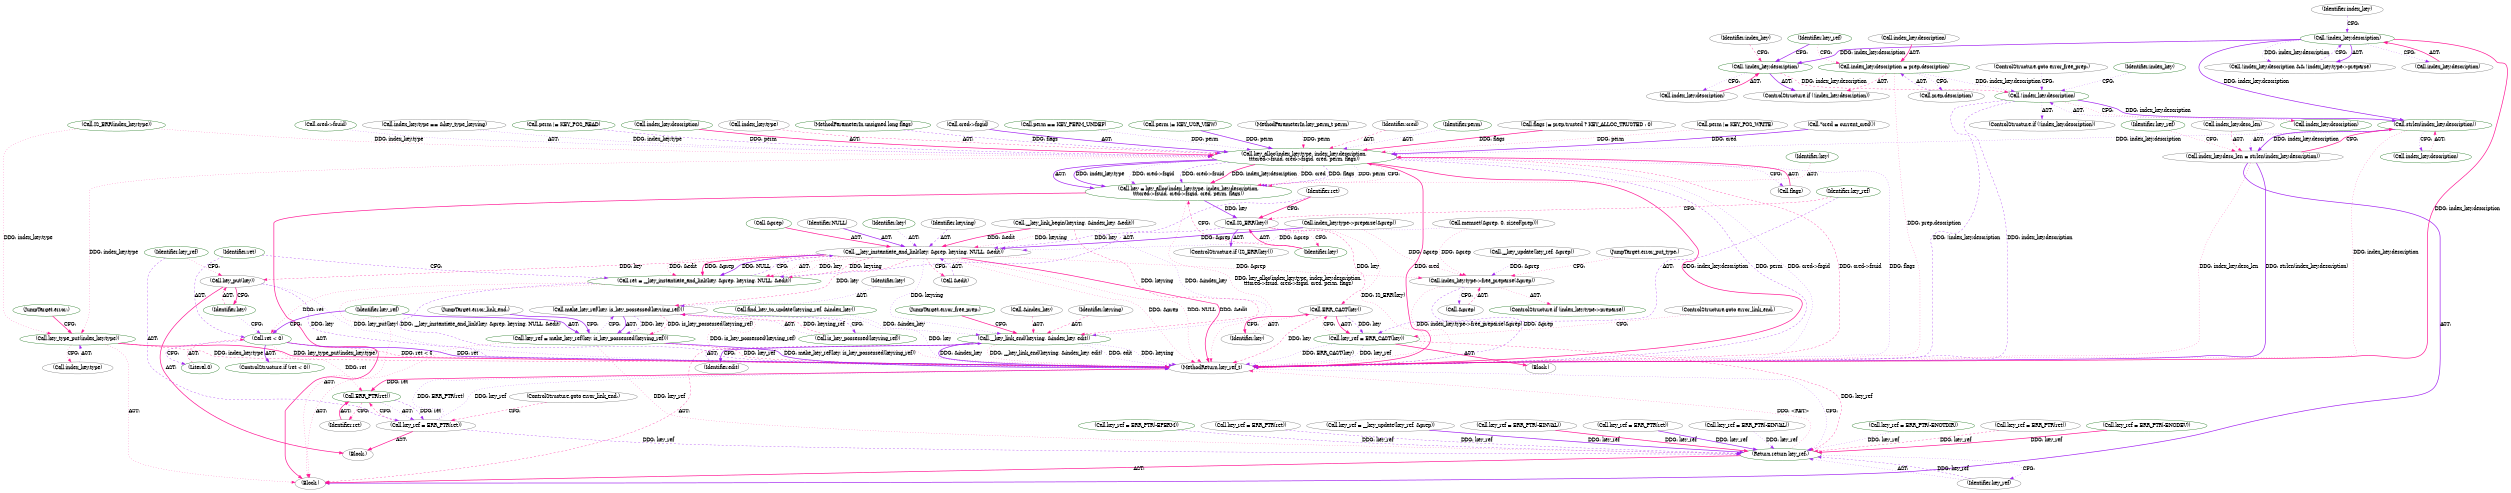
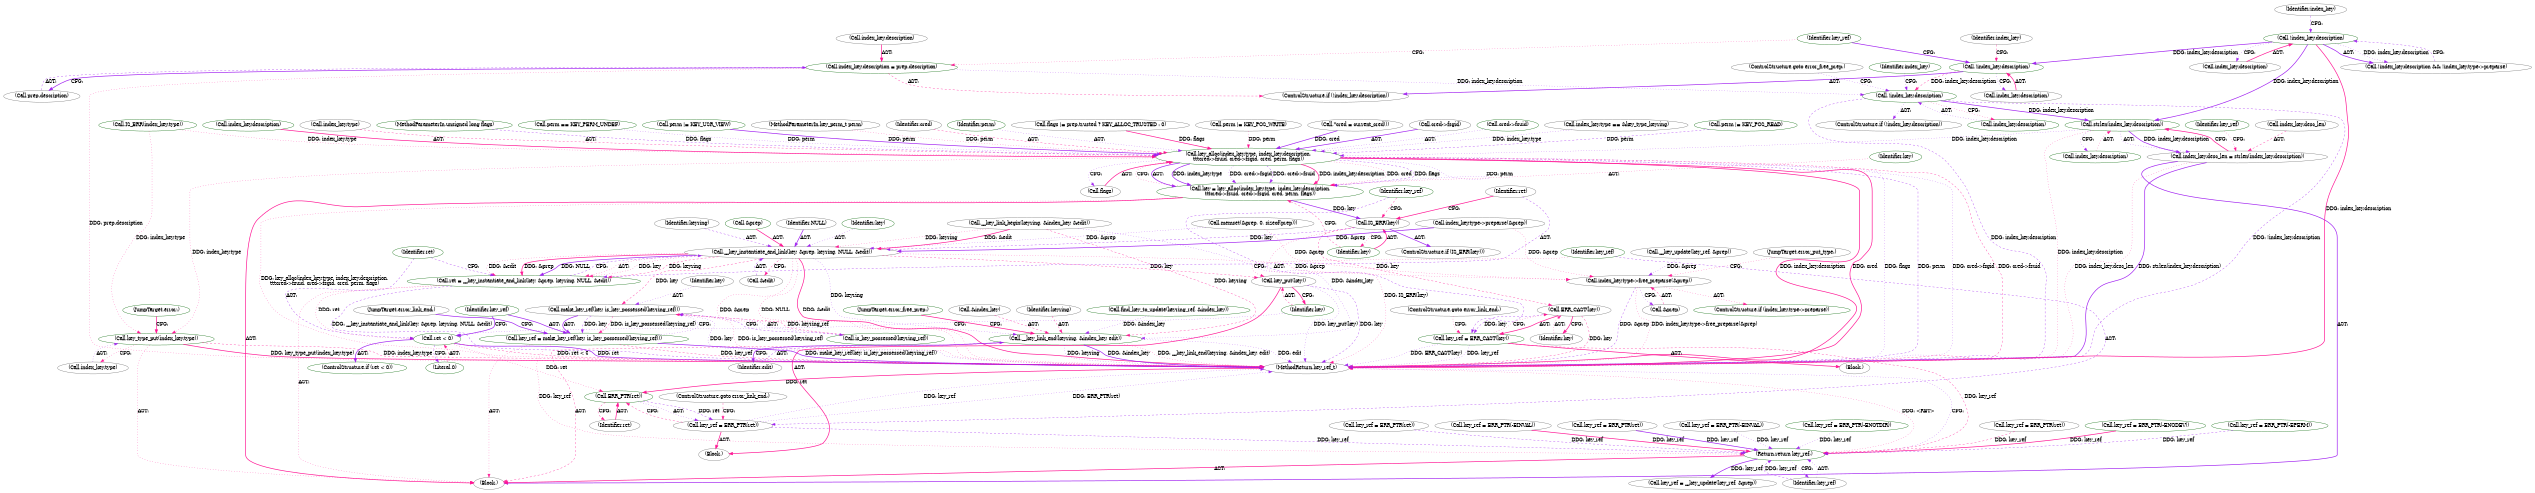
(1929, 79) -> (428, 70)
(1584, 442) -> (1735, 465)
